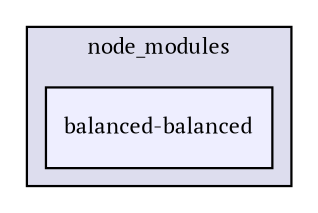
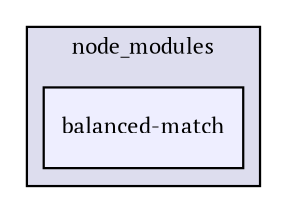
(159, 128) -> (143, 128)
